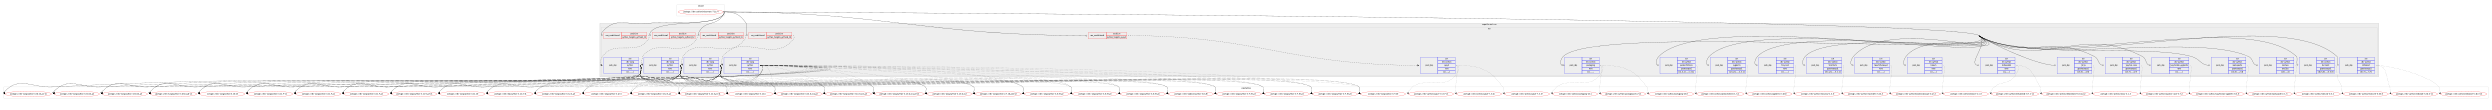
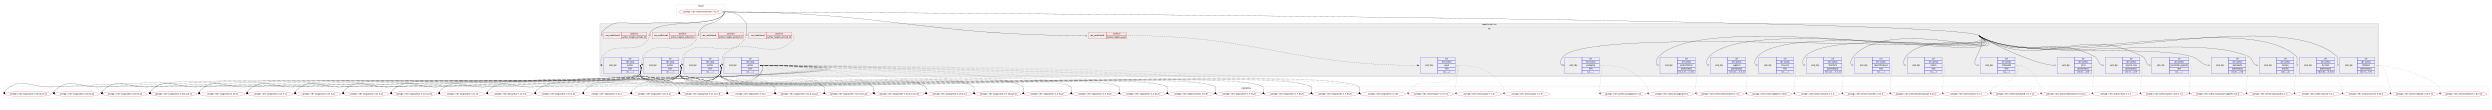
(1575, 94) -> none
